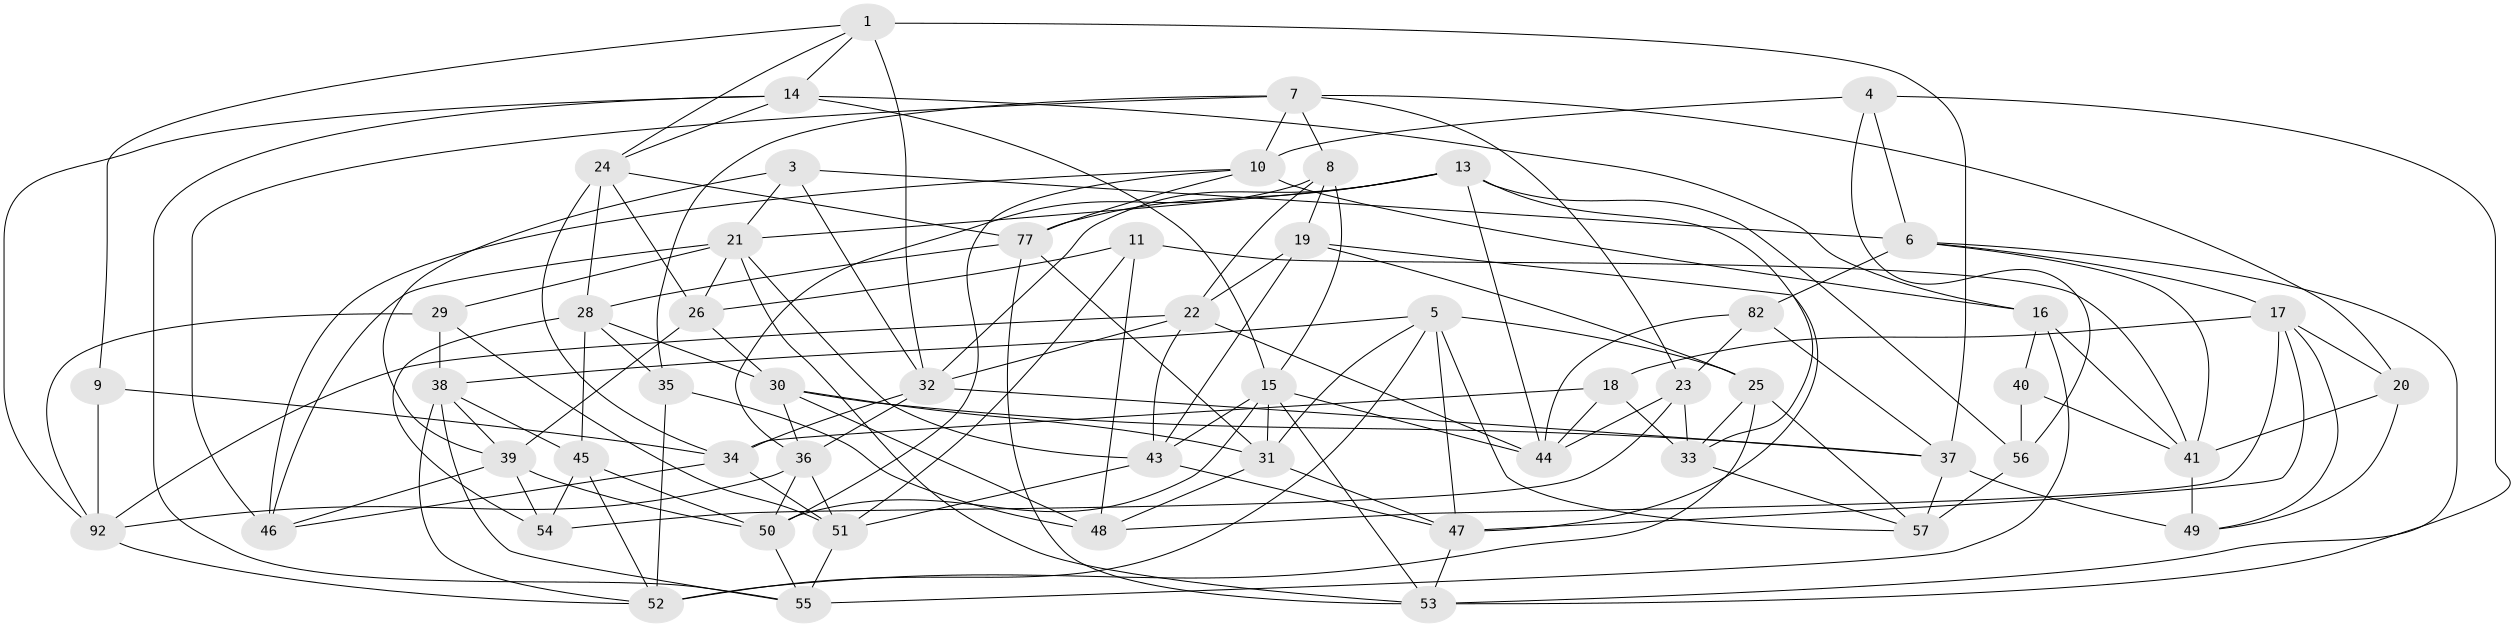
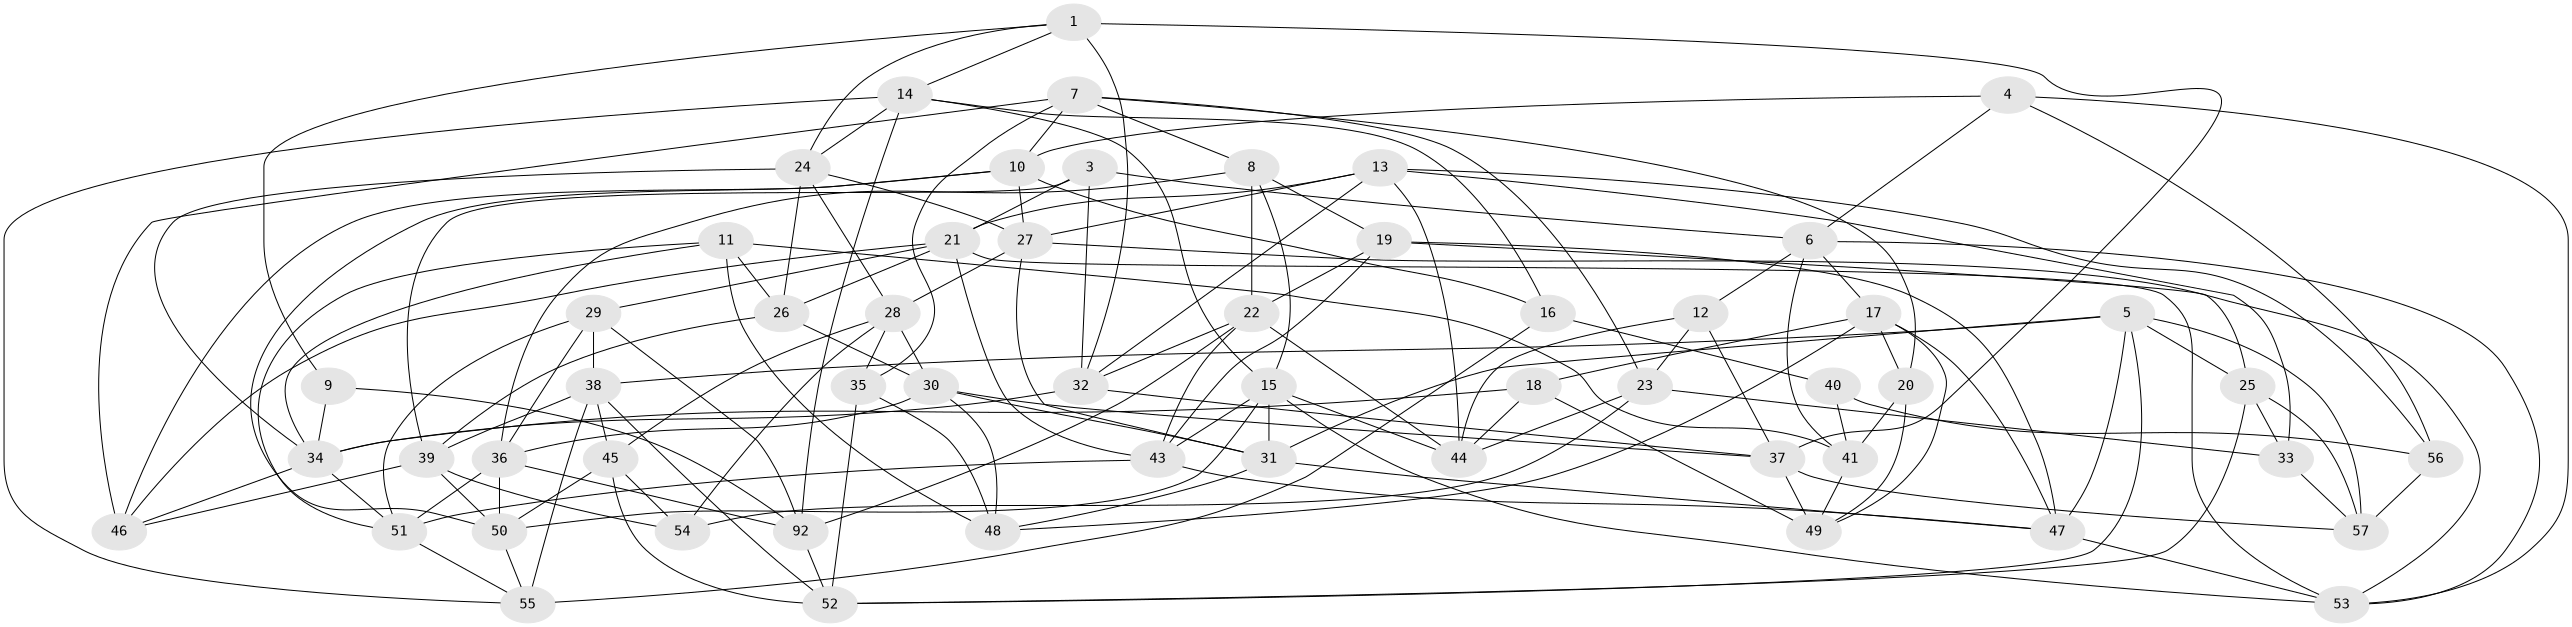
(1025, 241) -> (1025, 241)
none -> (449, 295)
(1756, 313) -> (1701, 313)
(2116, 386) -> none
(872, 419) -> (546, 386)
(1647, 421) -> (1674, 459)
